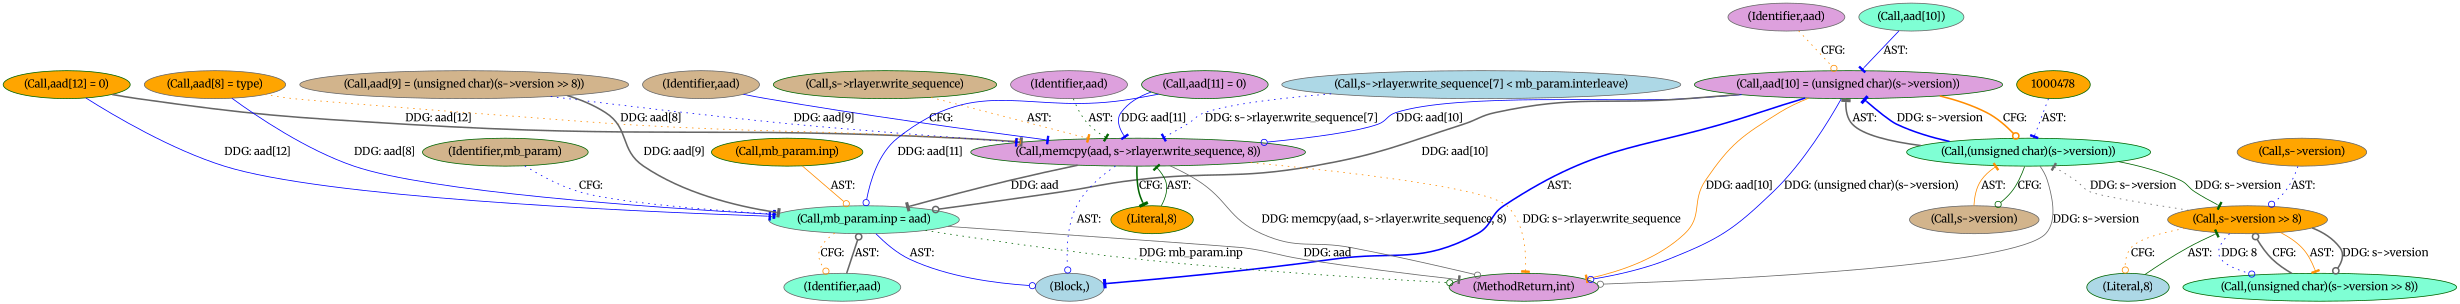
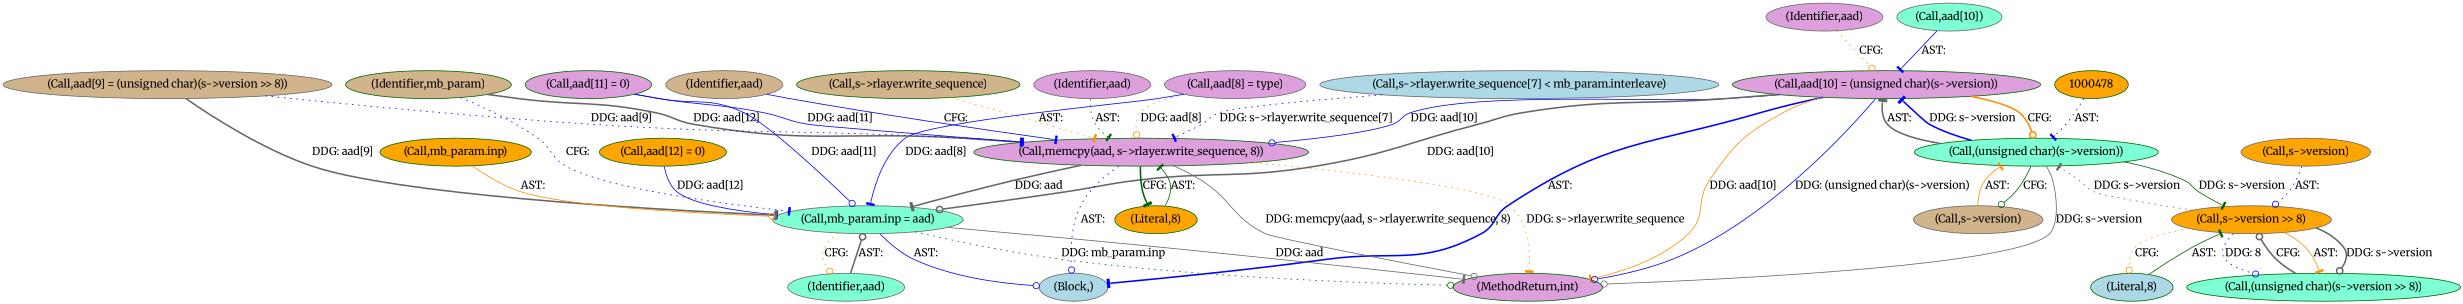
(215, 85) -> (1235, 85)
(565, 131) -> (699, 125)
